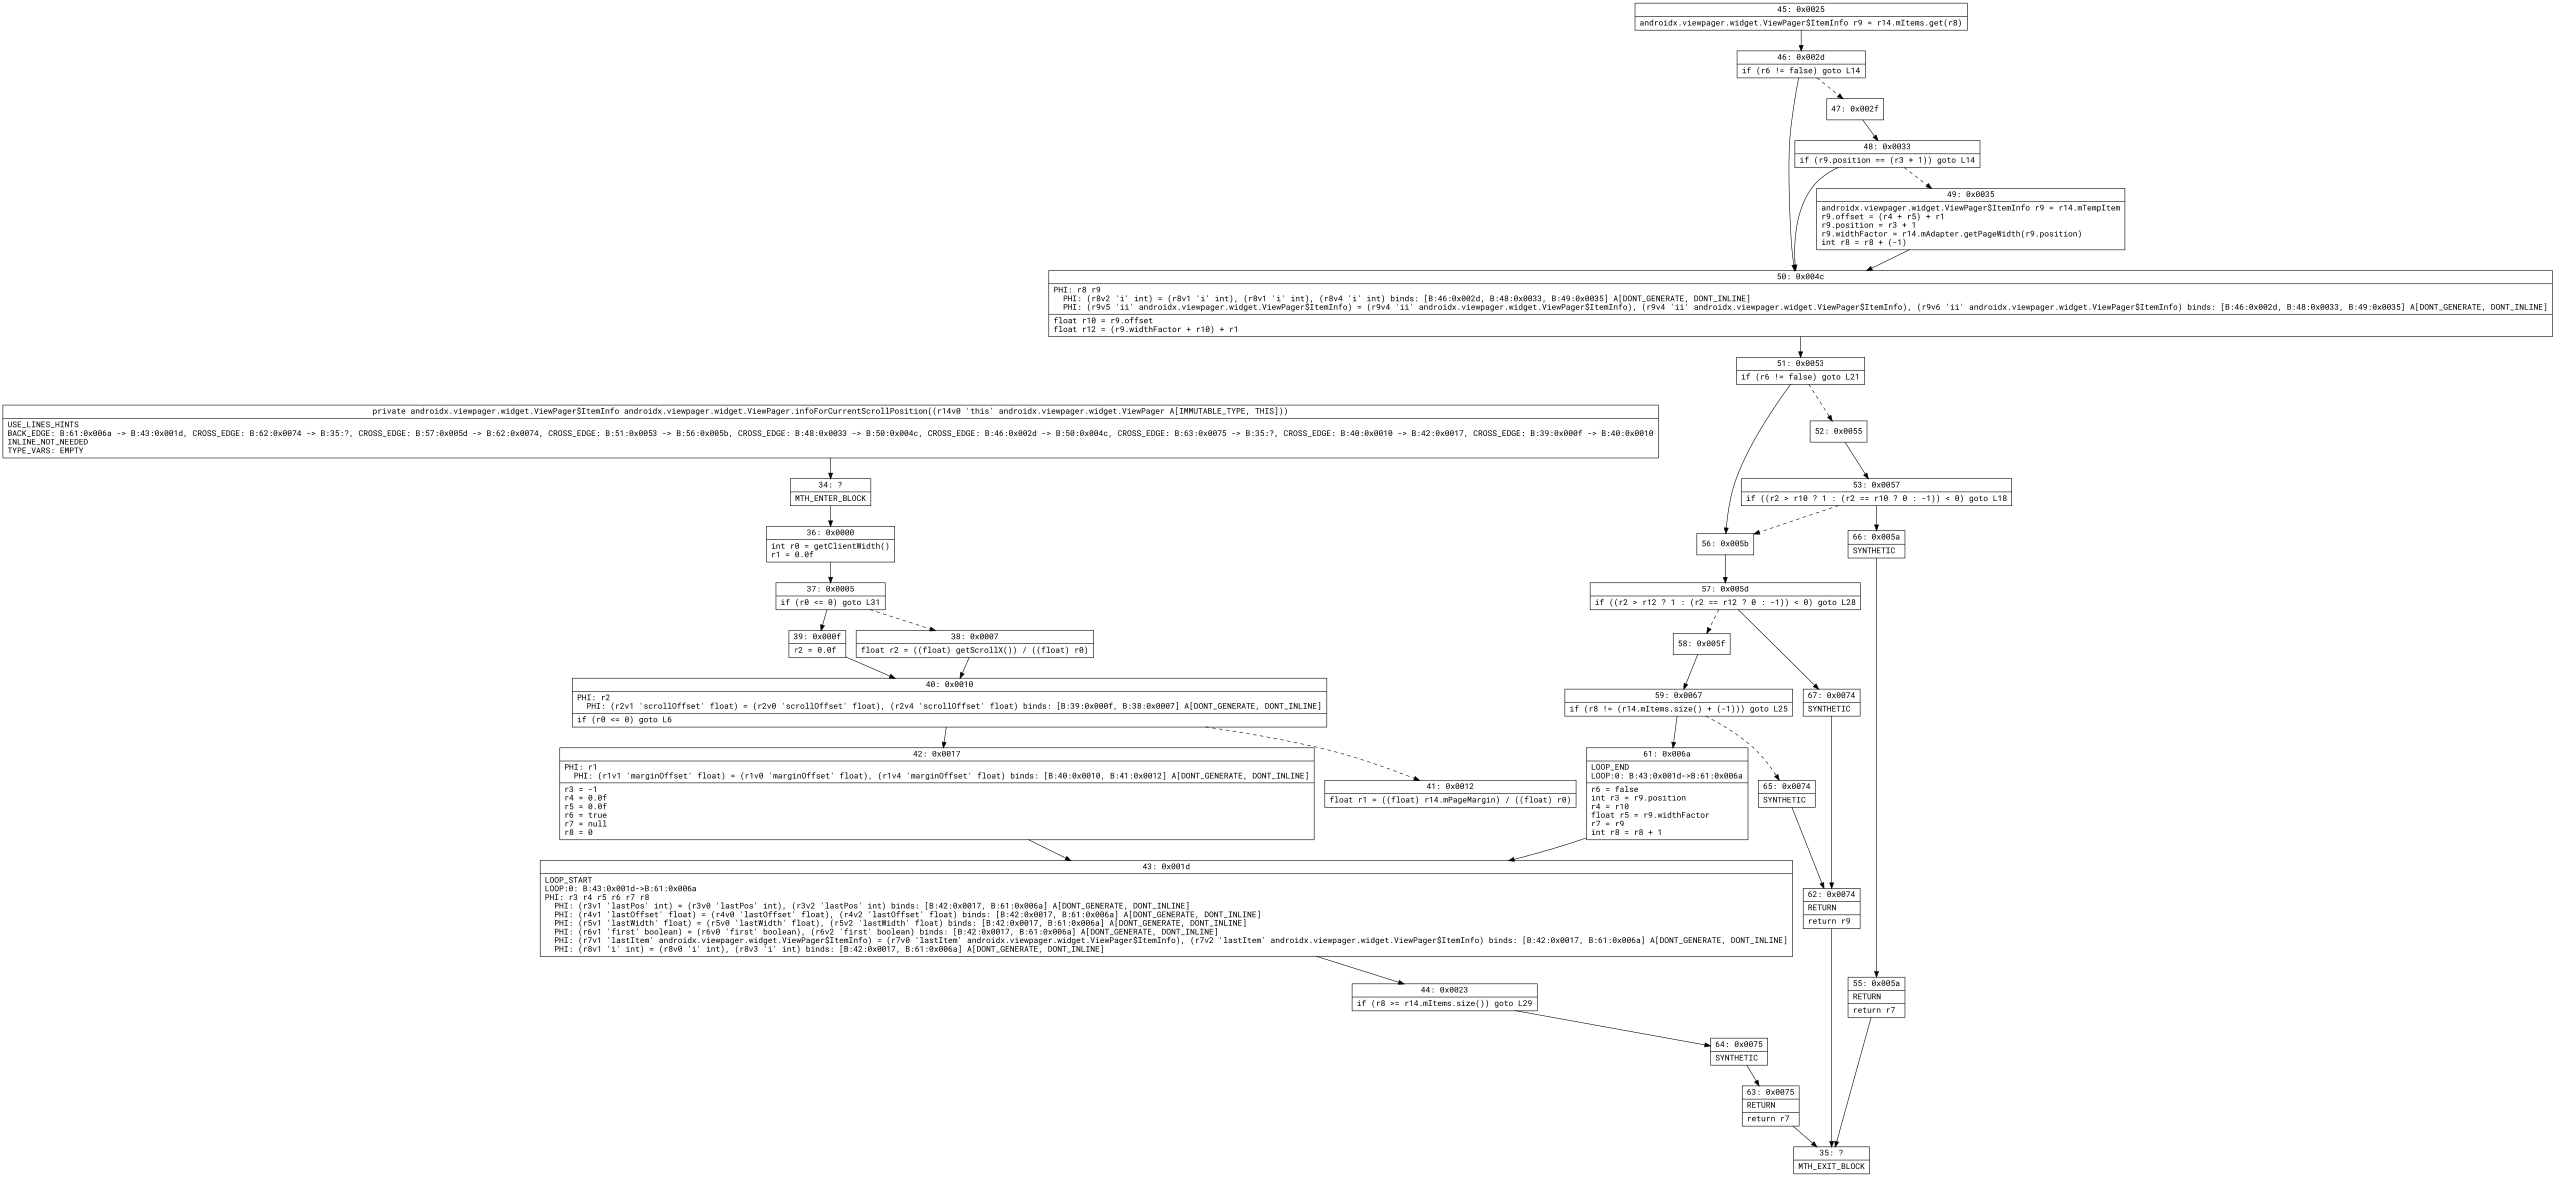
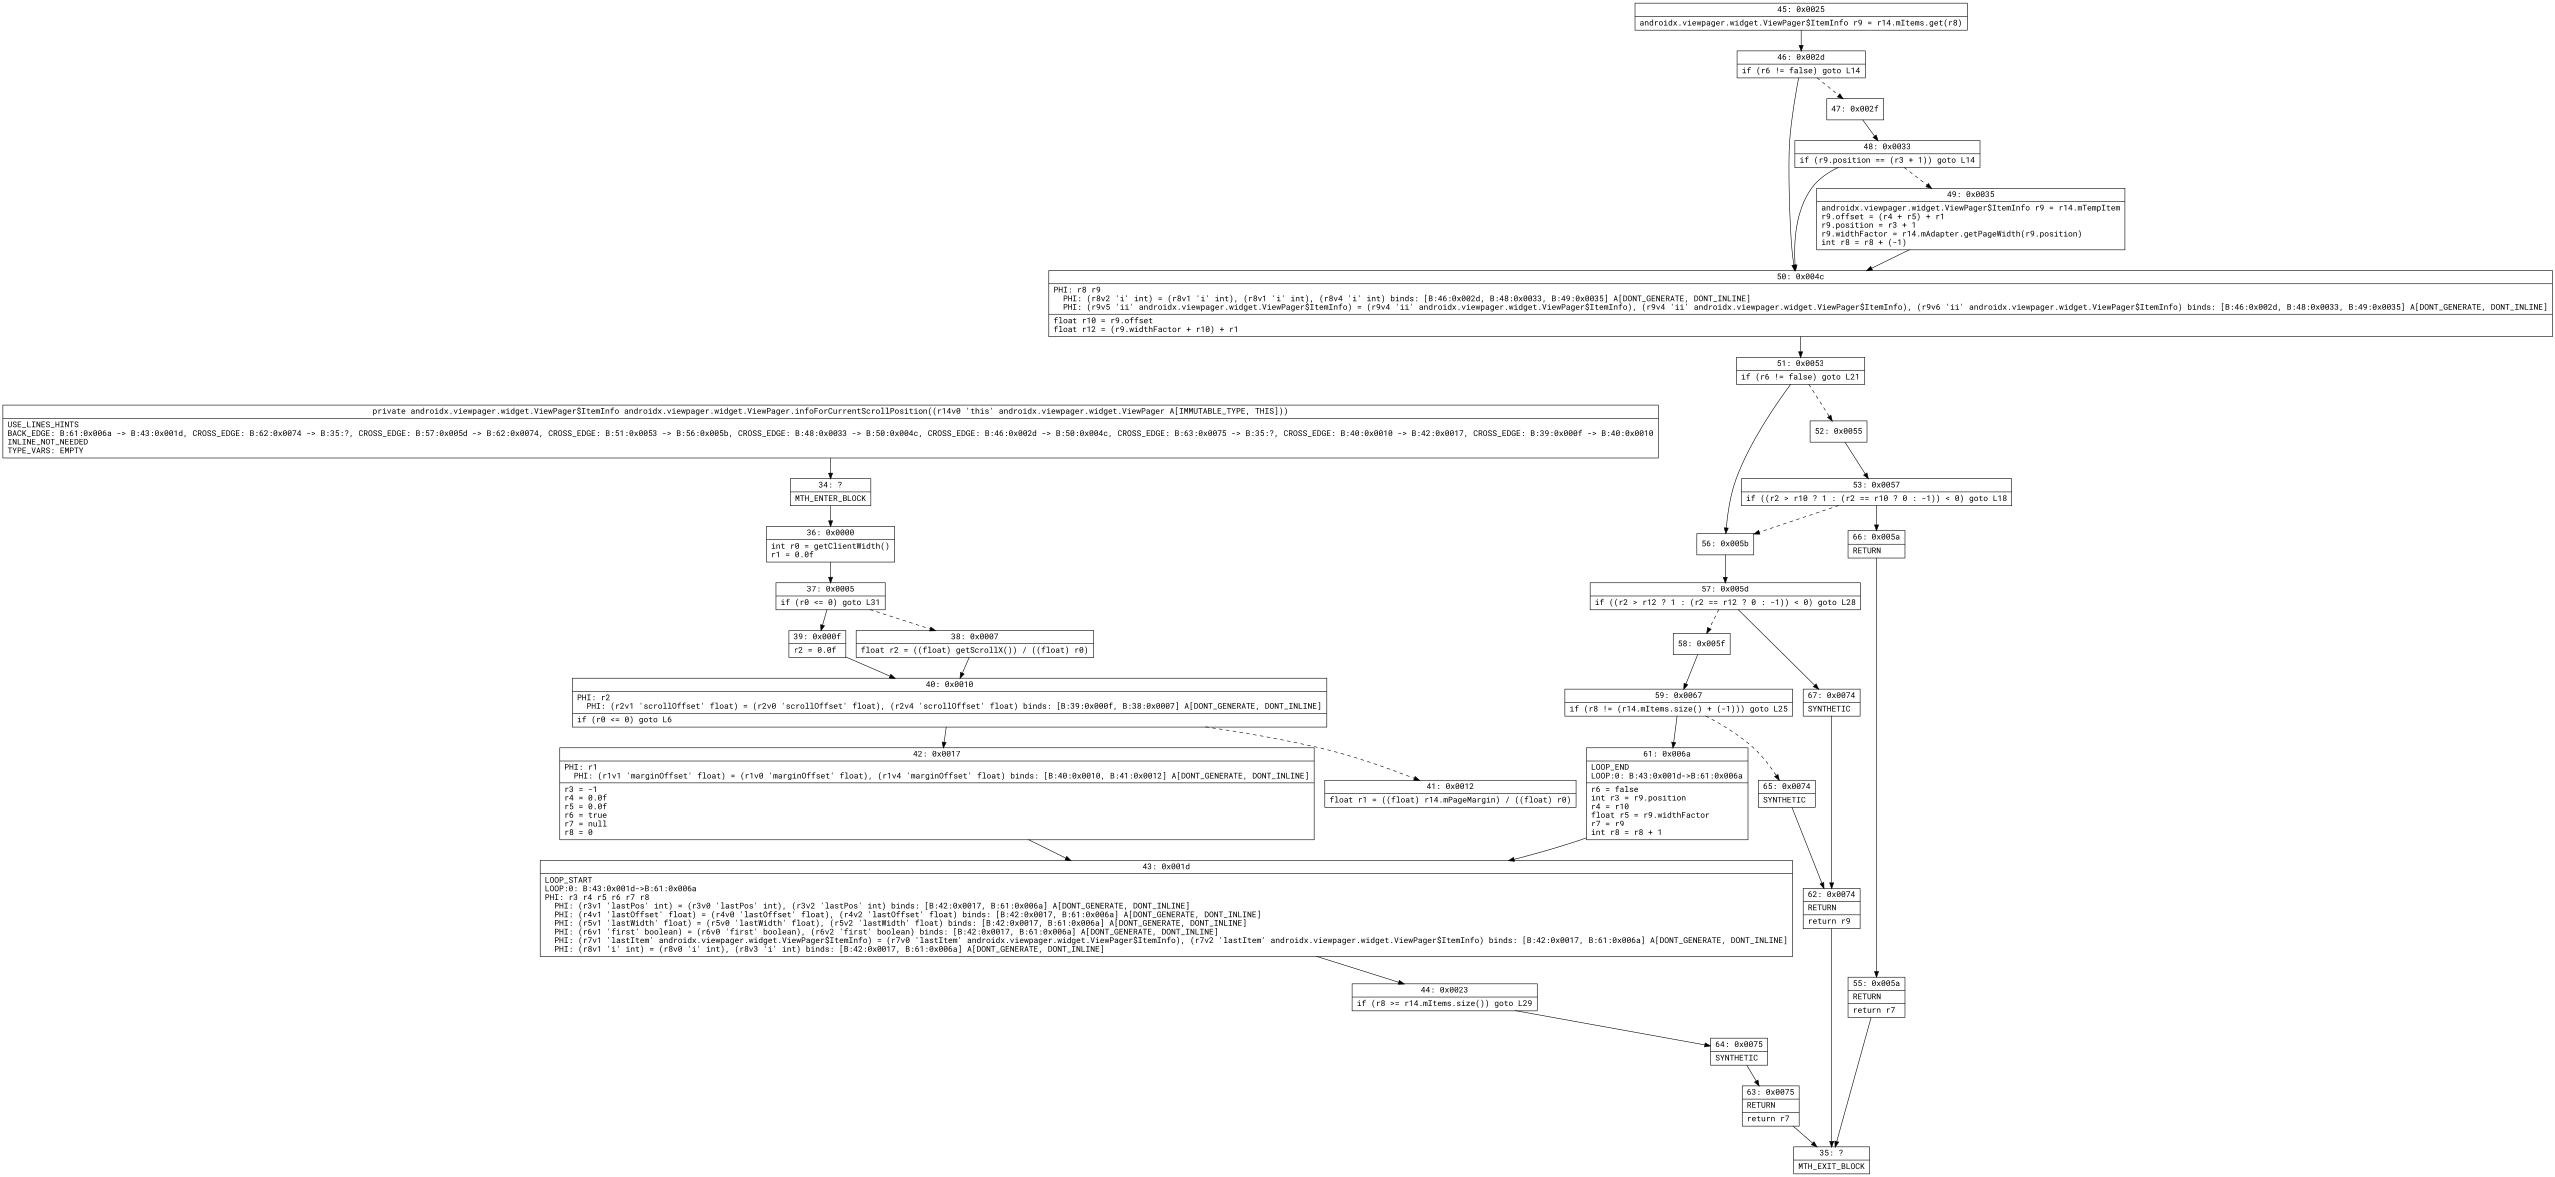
(1874, 551) -> (1867, 551)
